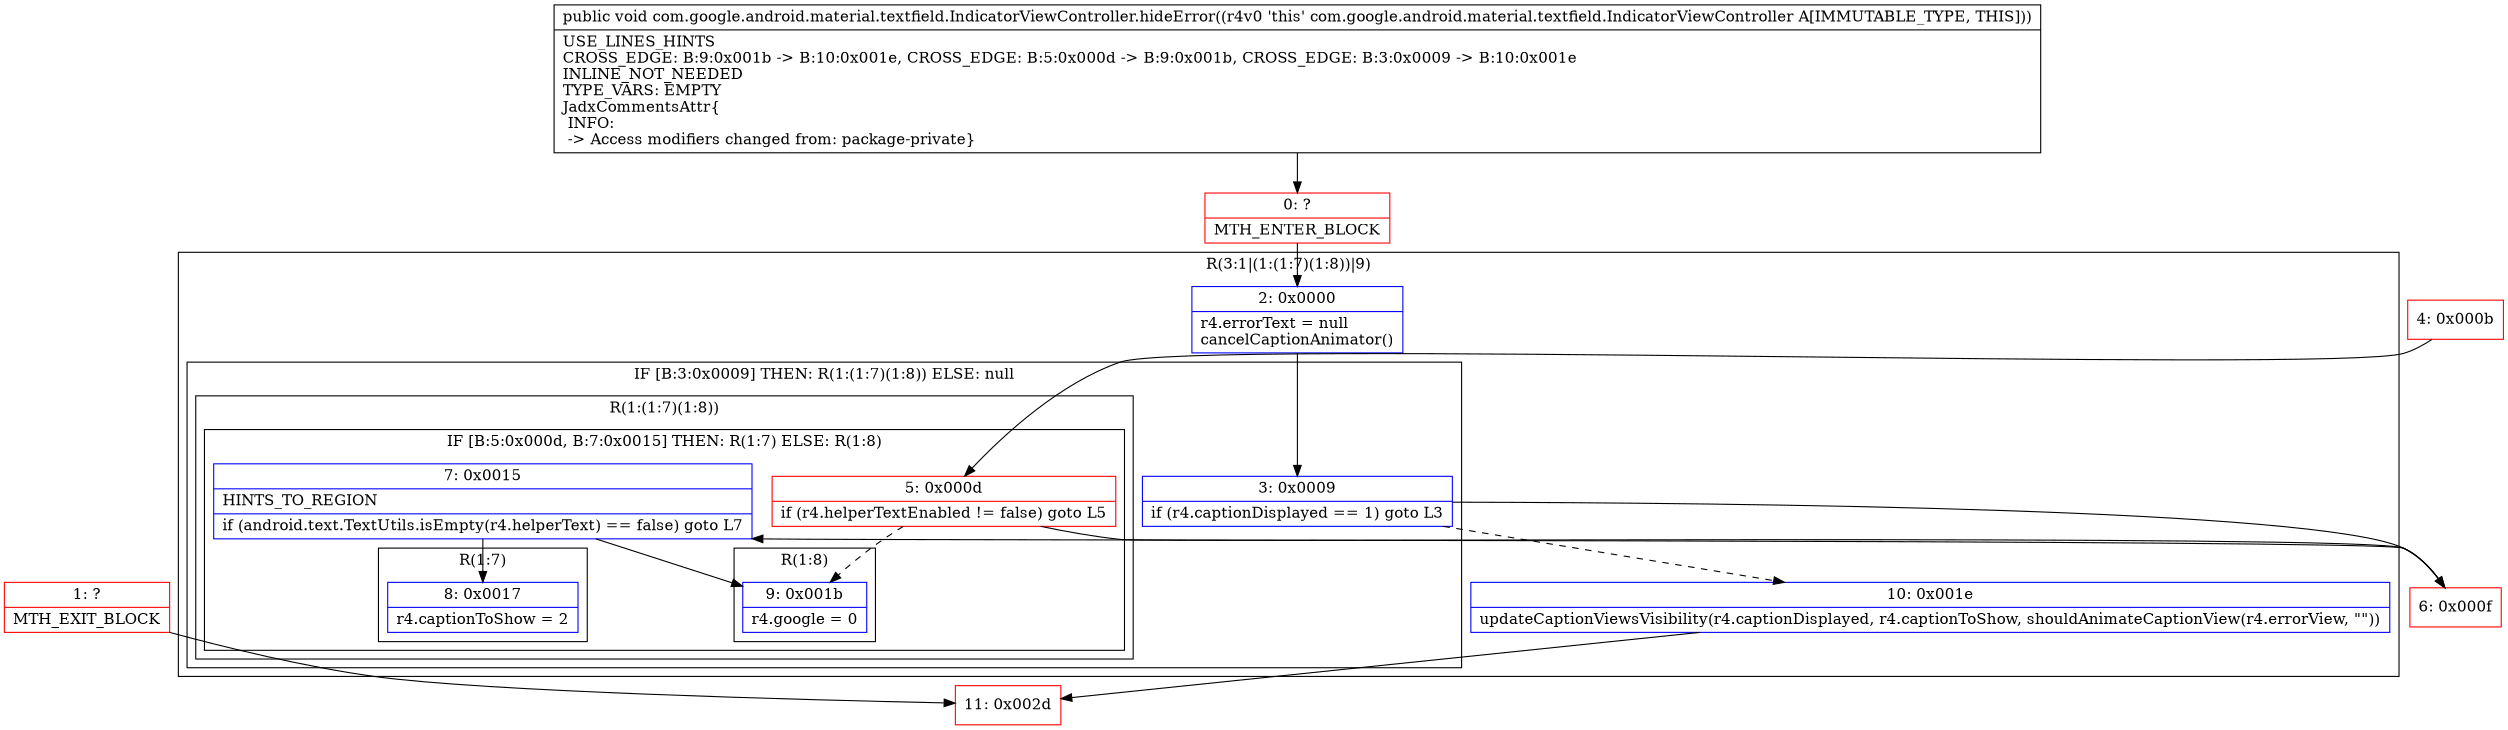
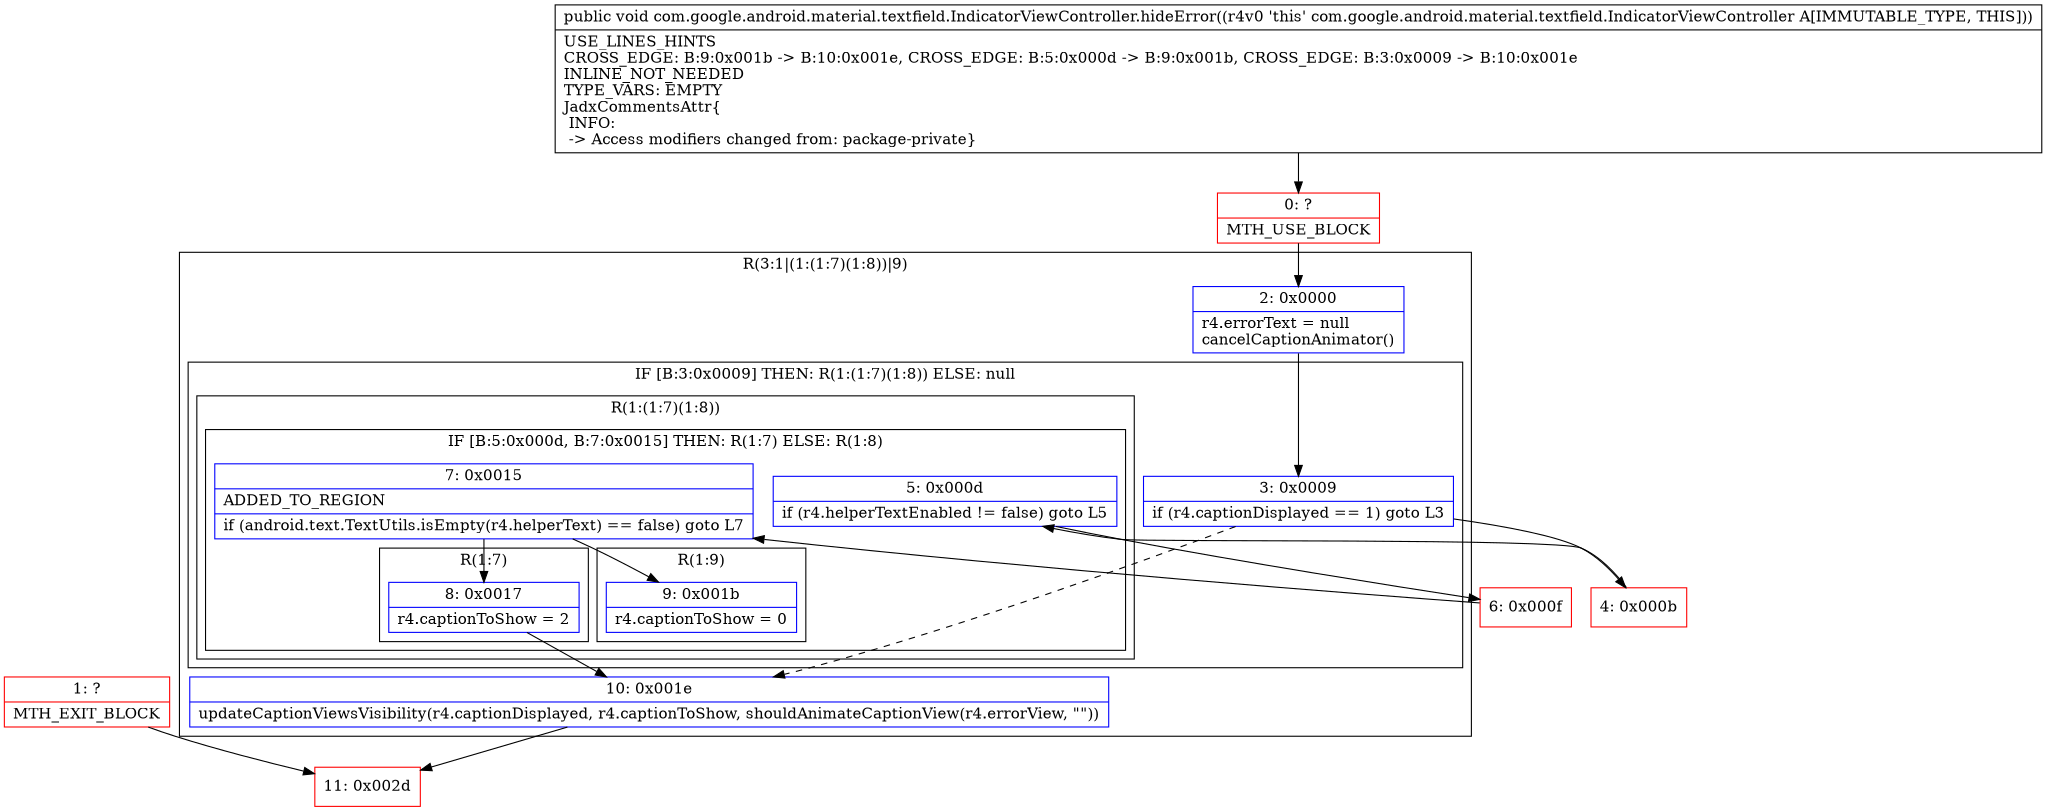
(1297, 230) -> (1298, 230)
(300, 501) -> (304, 501)
(944, 501) -> (945, 501)
(1953, 509) -> (1542, 535)
(862, 555) -> none
(805, 561) -> (701, 561)
(805, 619) -> (701, 619)
none -> (562, 652)
